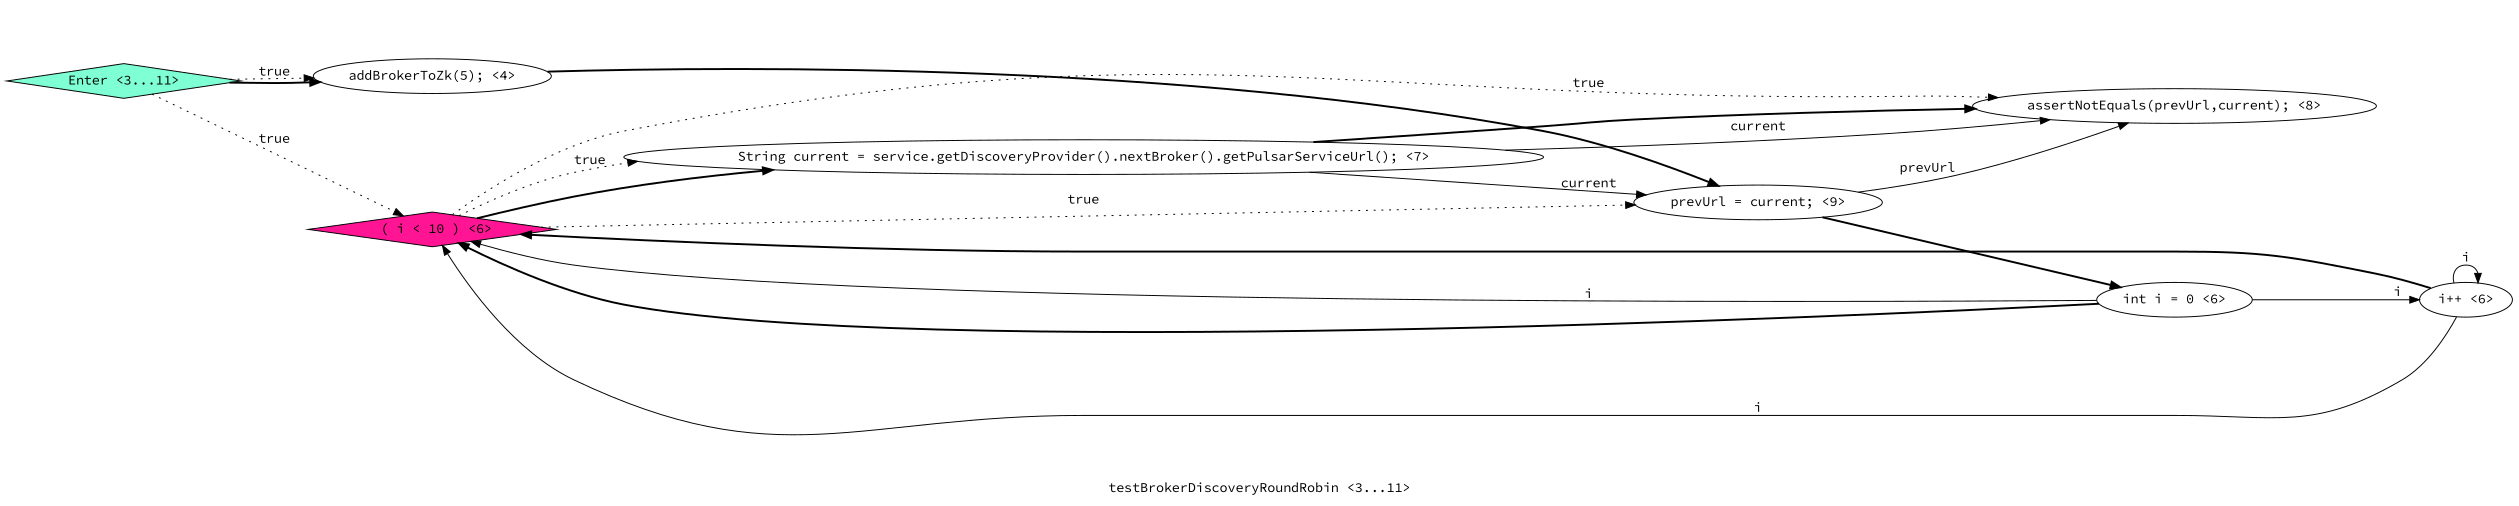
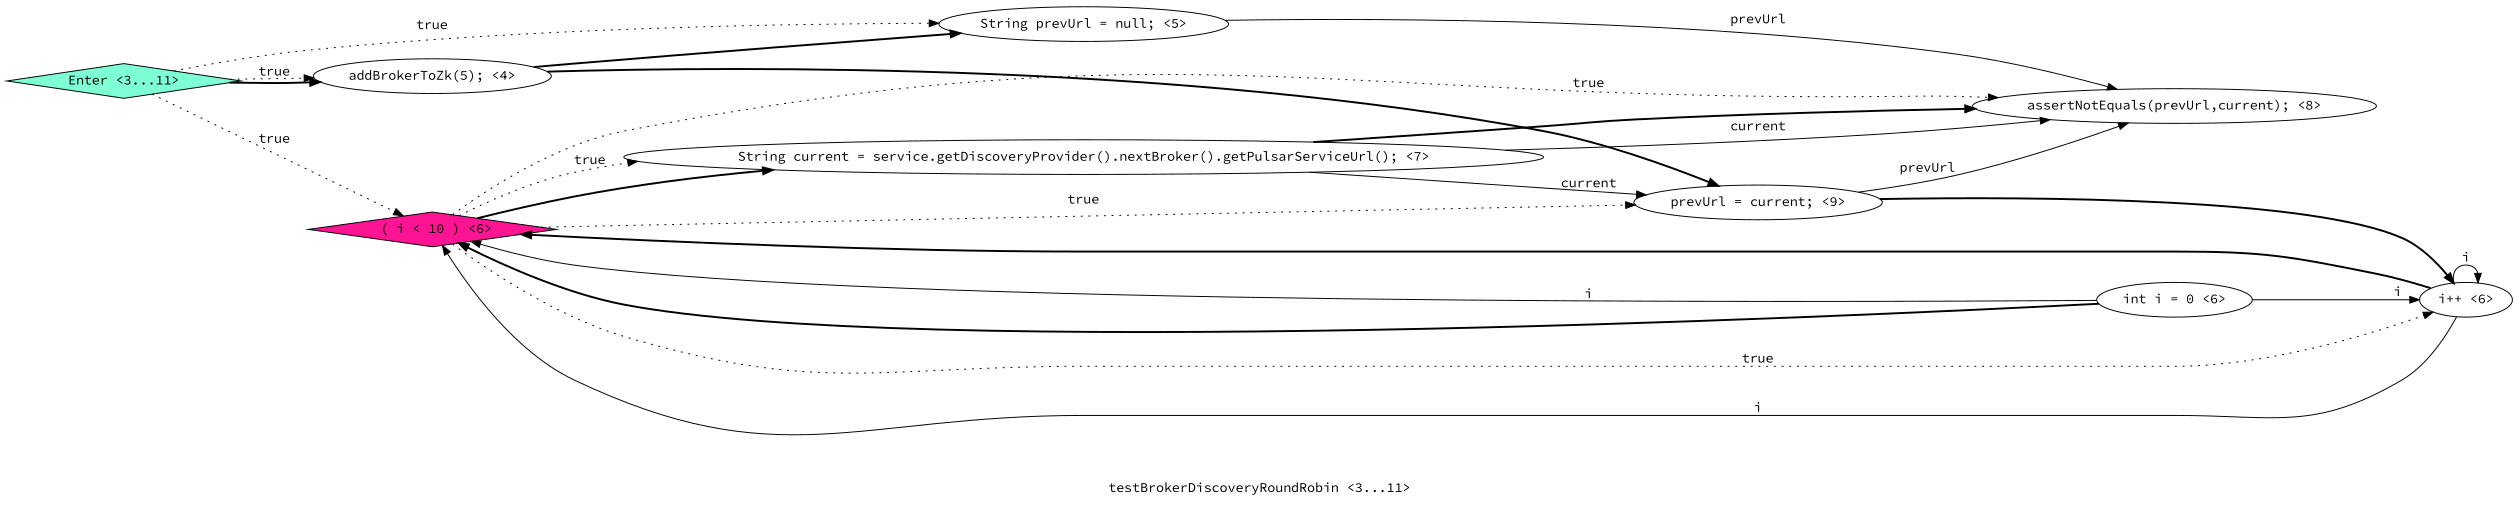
none -> (1084, 24)
(1938, 244) -> (2172, 203)
none -> (1427, 366)
